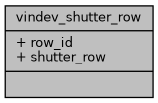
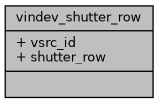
(44, 43) -> (46, 43)
